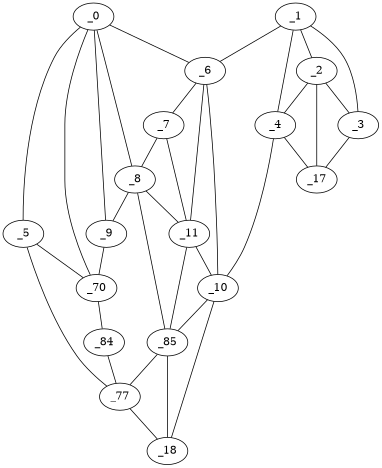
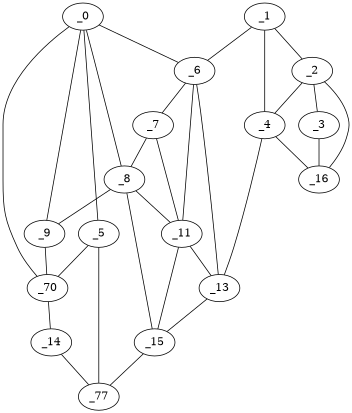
(346, 62) -> none
(317, 179) -> (319, 179)
(218, 288) -> (219, 288)
(104, 342) -> (51, 342)
(167, 342) -> (155, 342)
(167, 451) -> none
